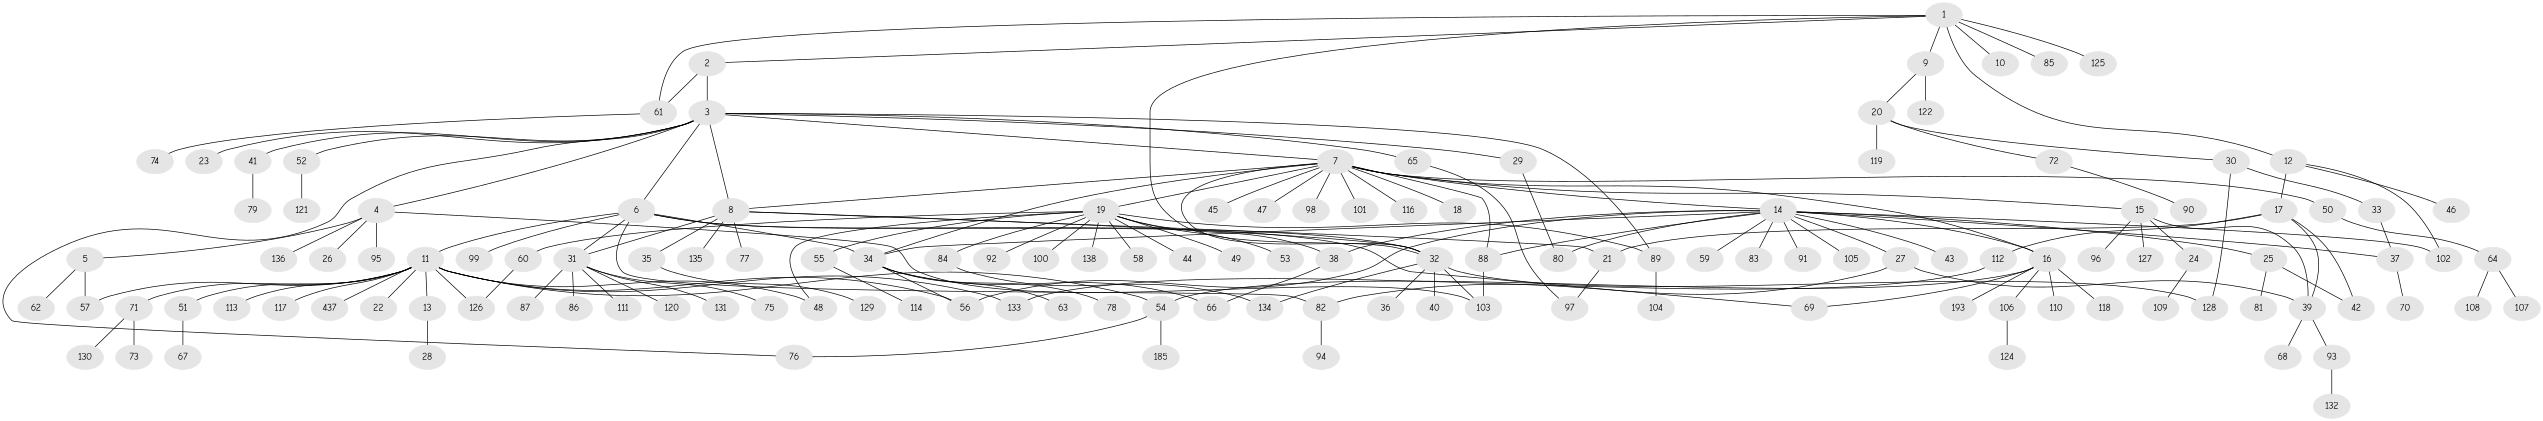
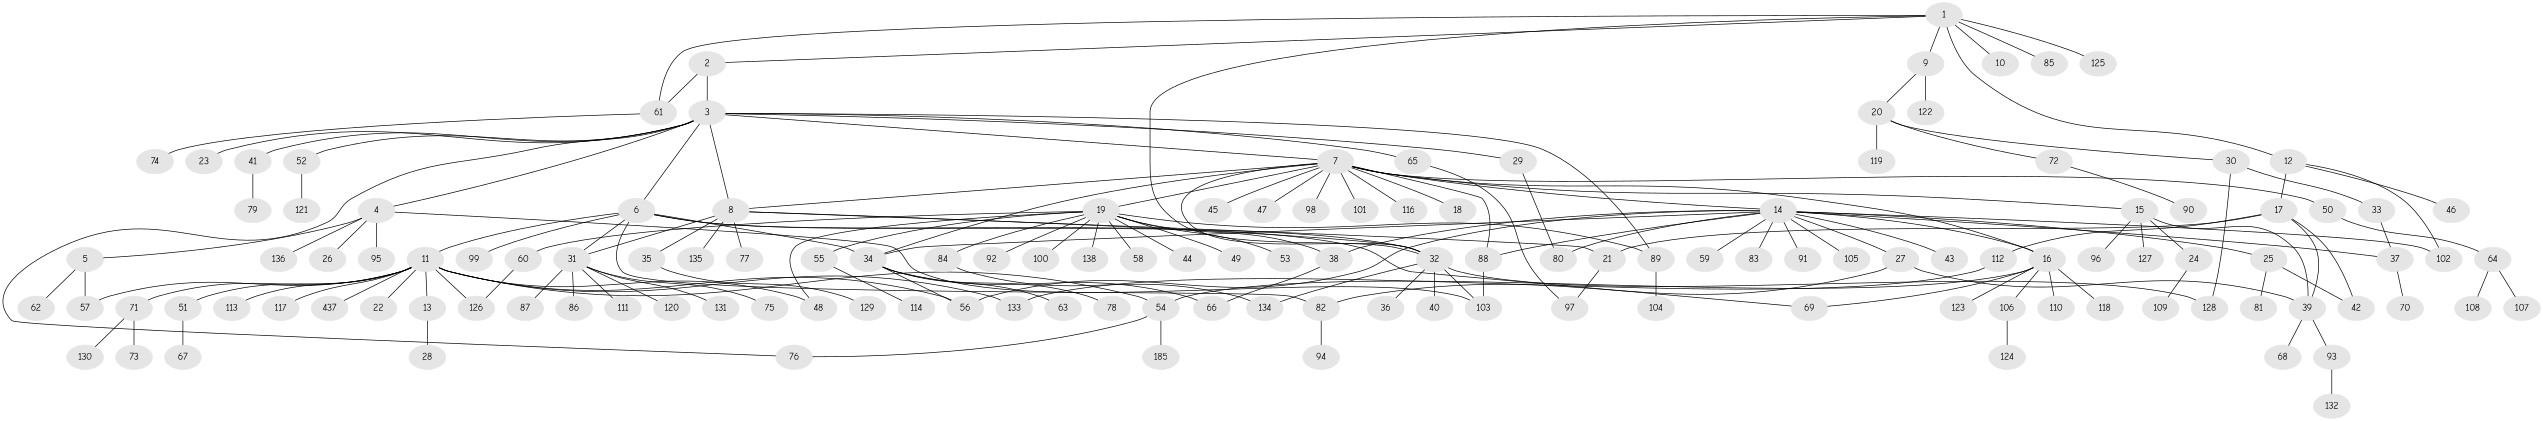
(1958, 308) -> (1958, 308)
